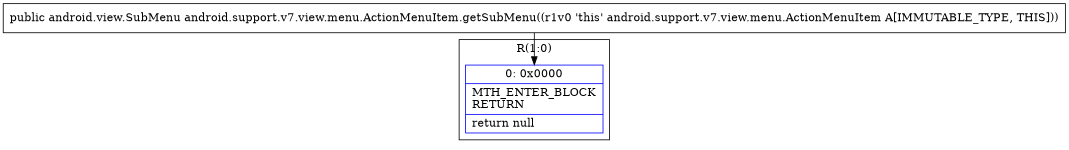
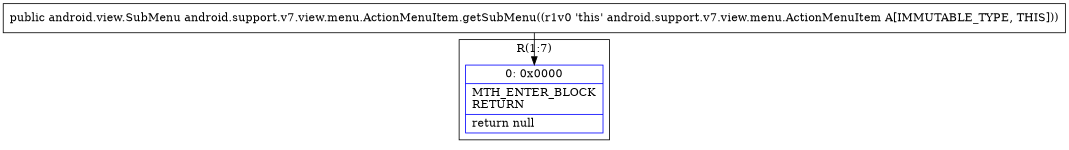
(534, 49) -> (534, 49)
